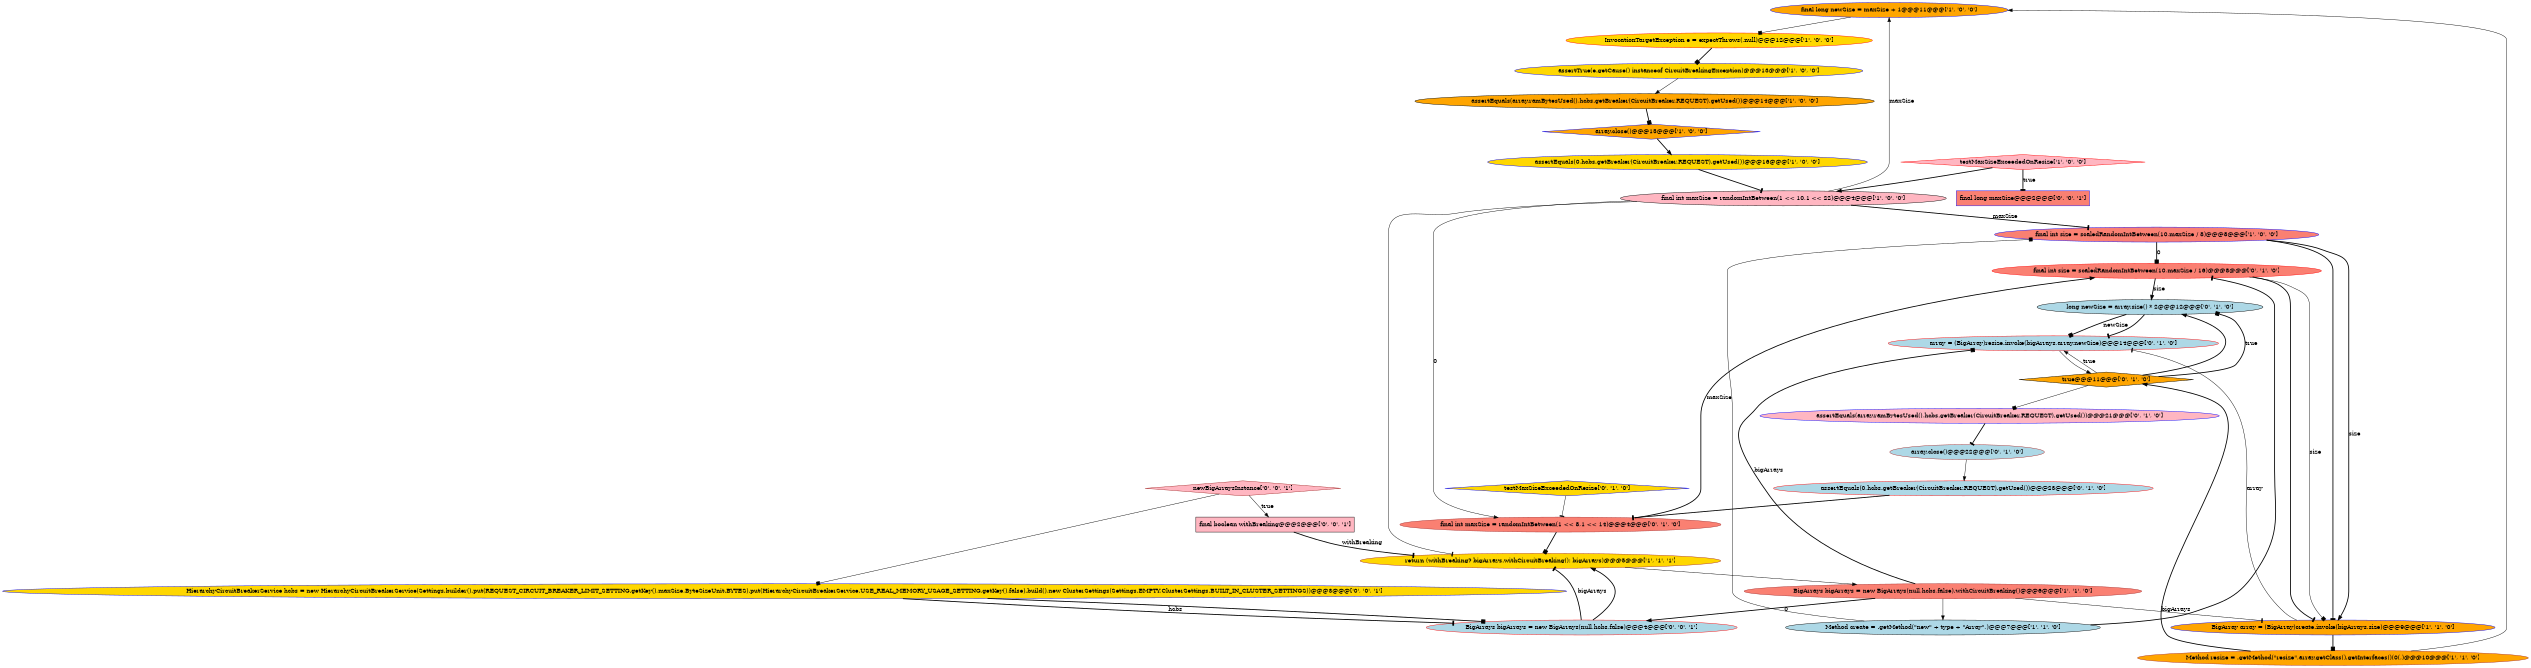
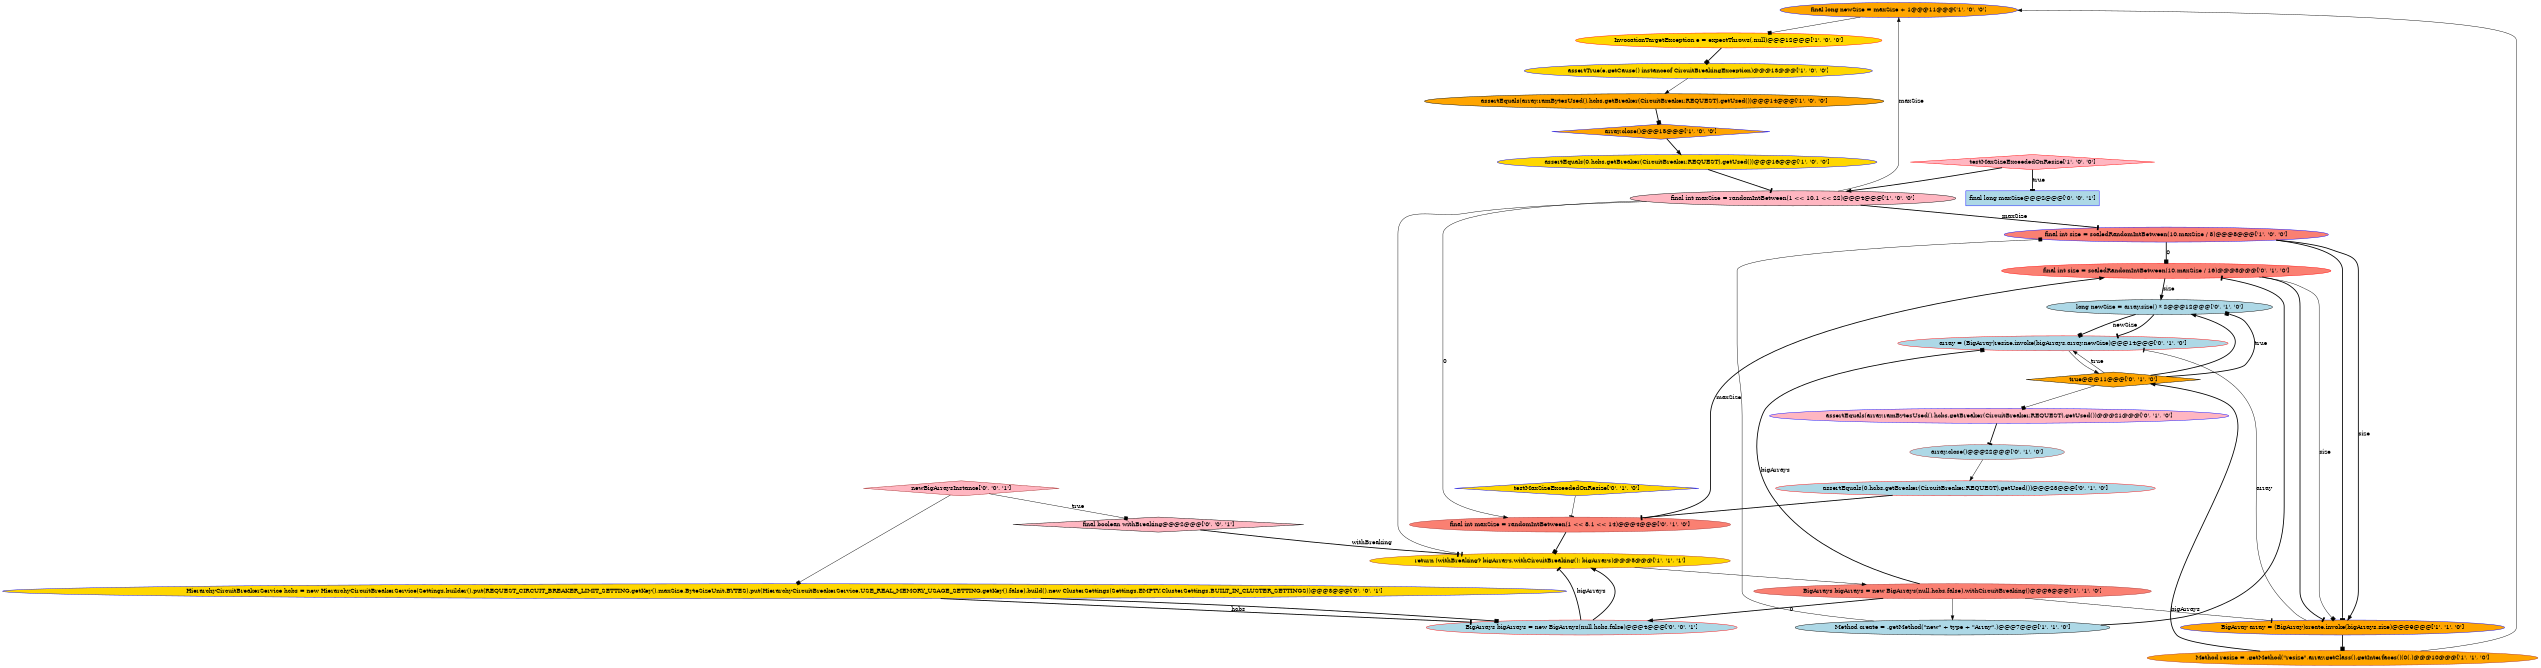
(2023, 198) -> (2032, 198)
(1257, 505) -> (1056, 506)
(1275, 525) -> (1158, 525)
